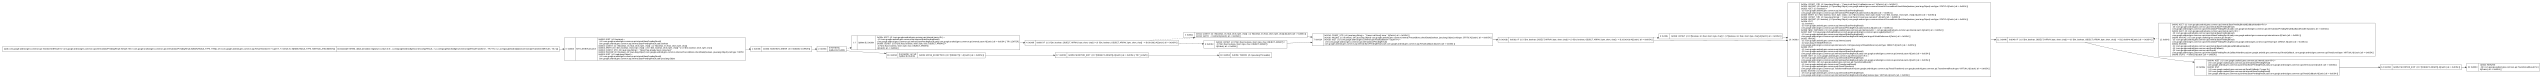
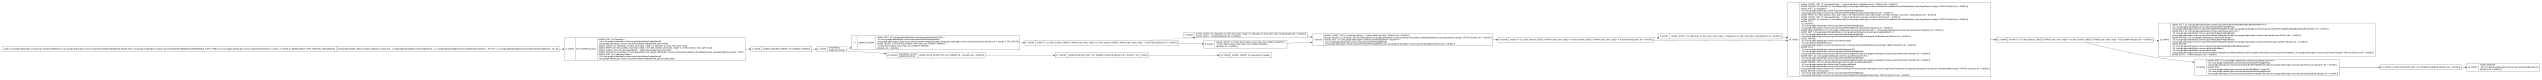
(2157, 39) -> (2155, 41)
